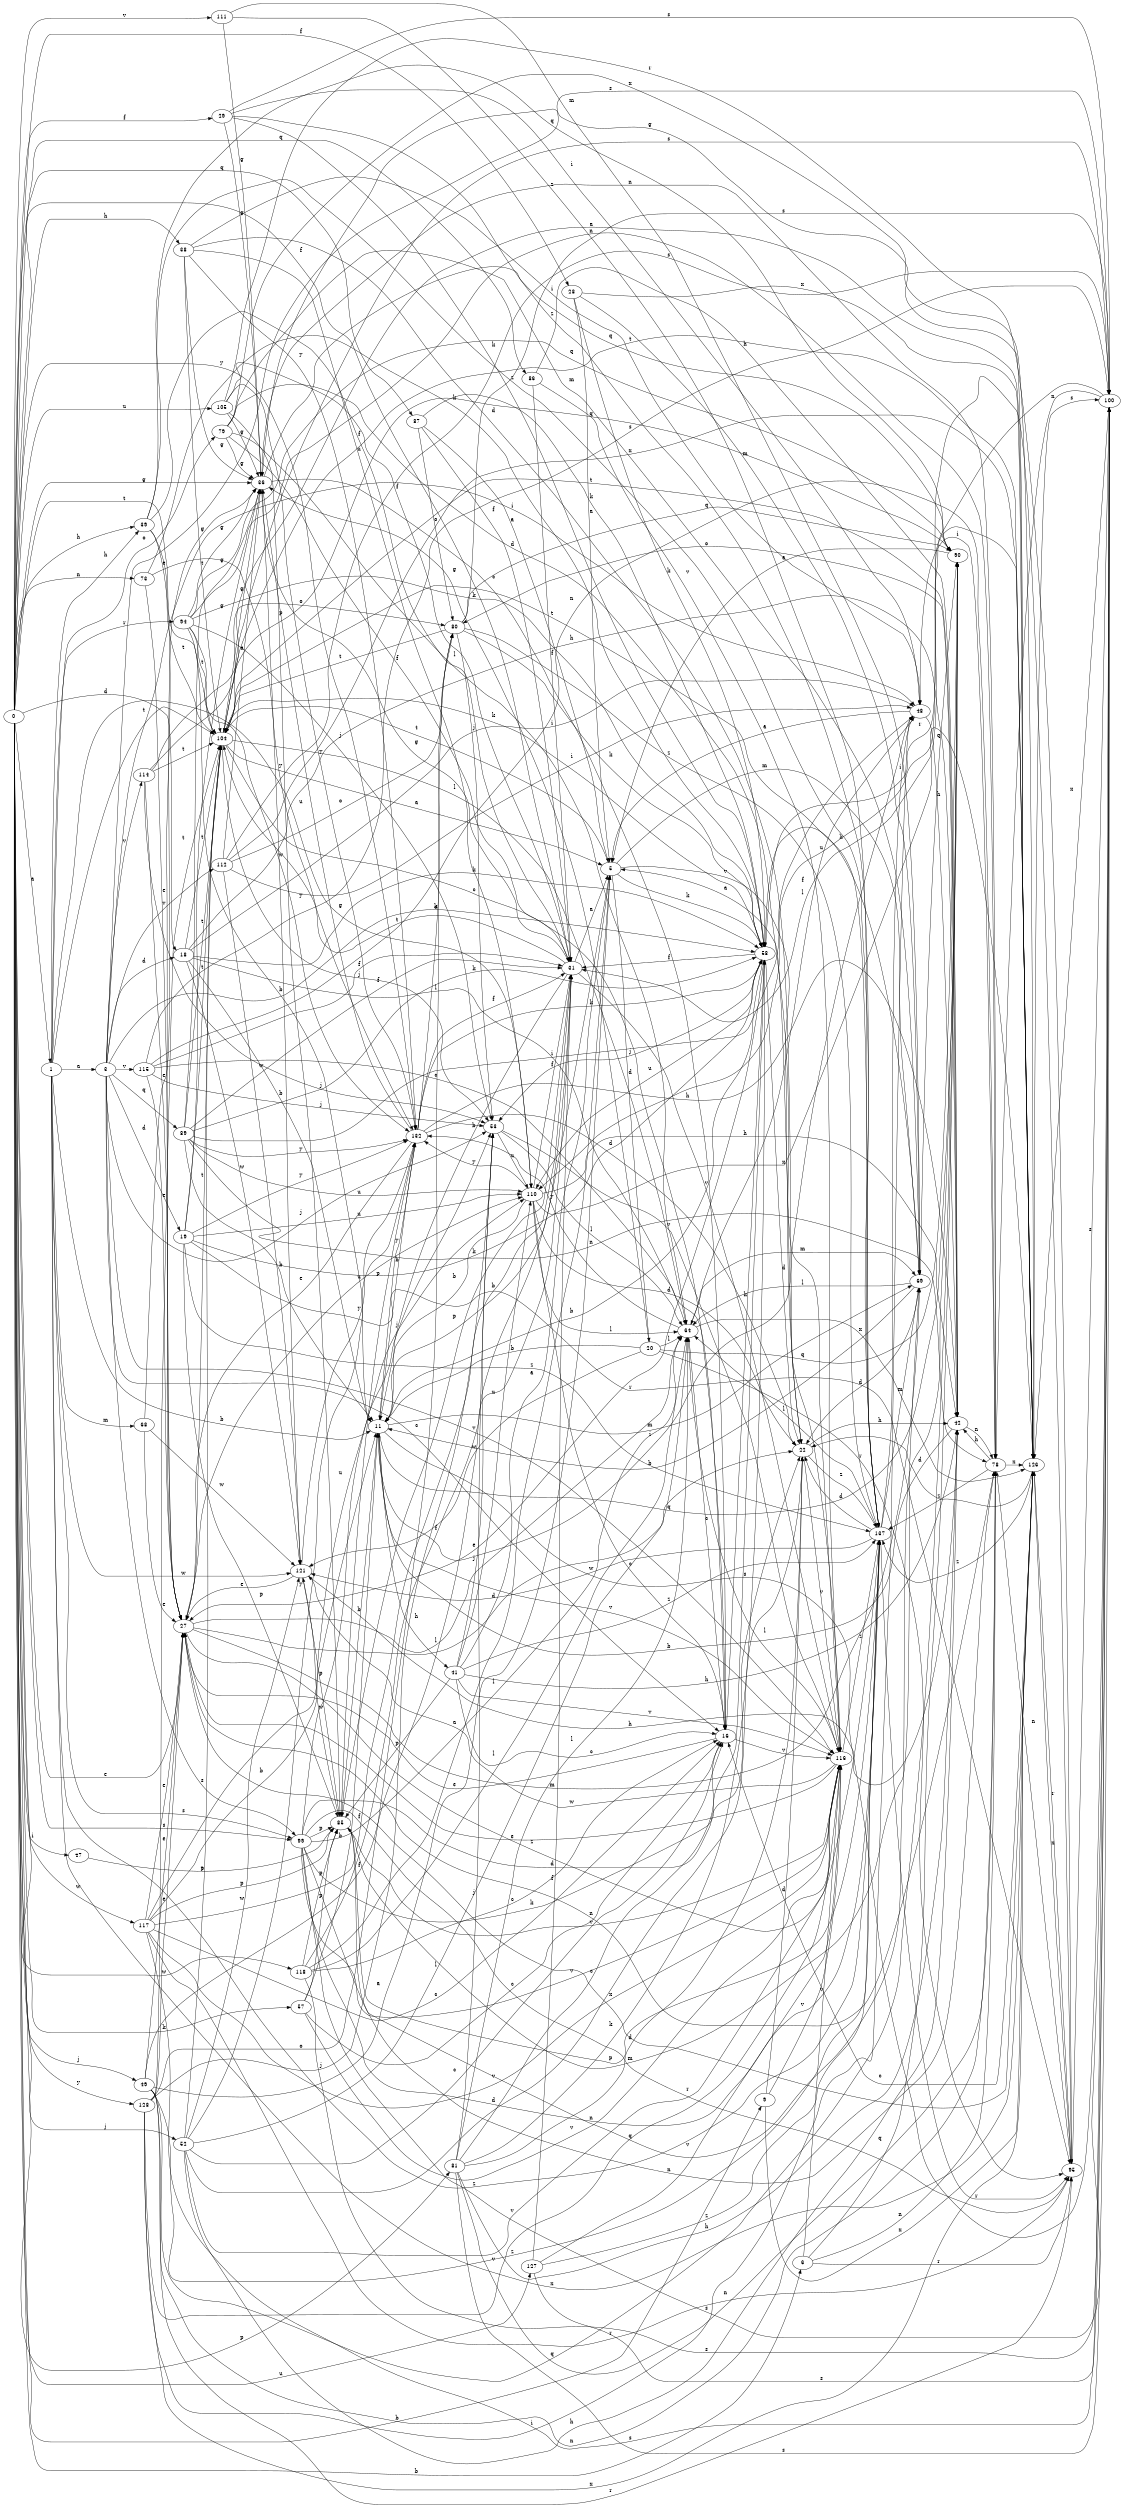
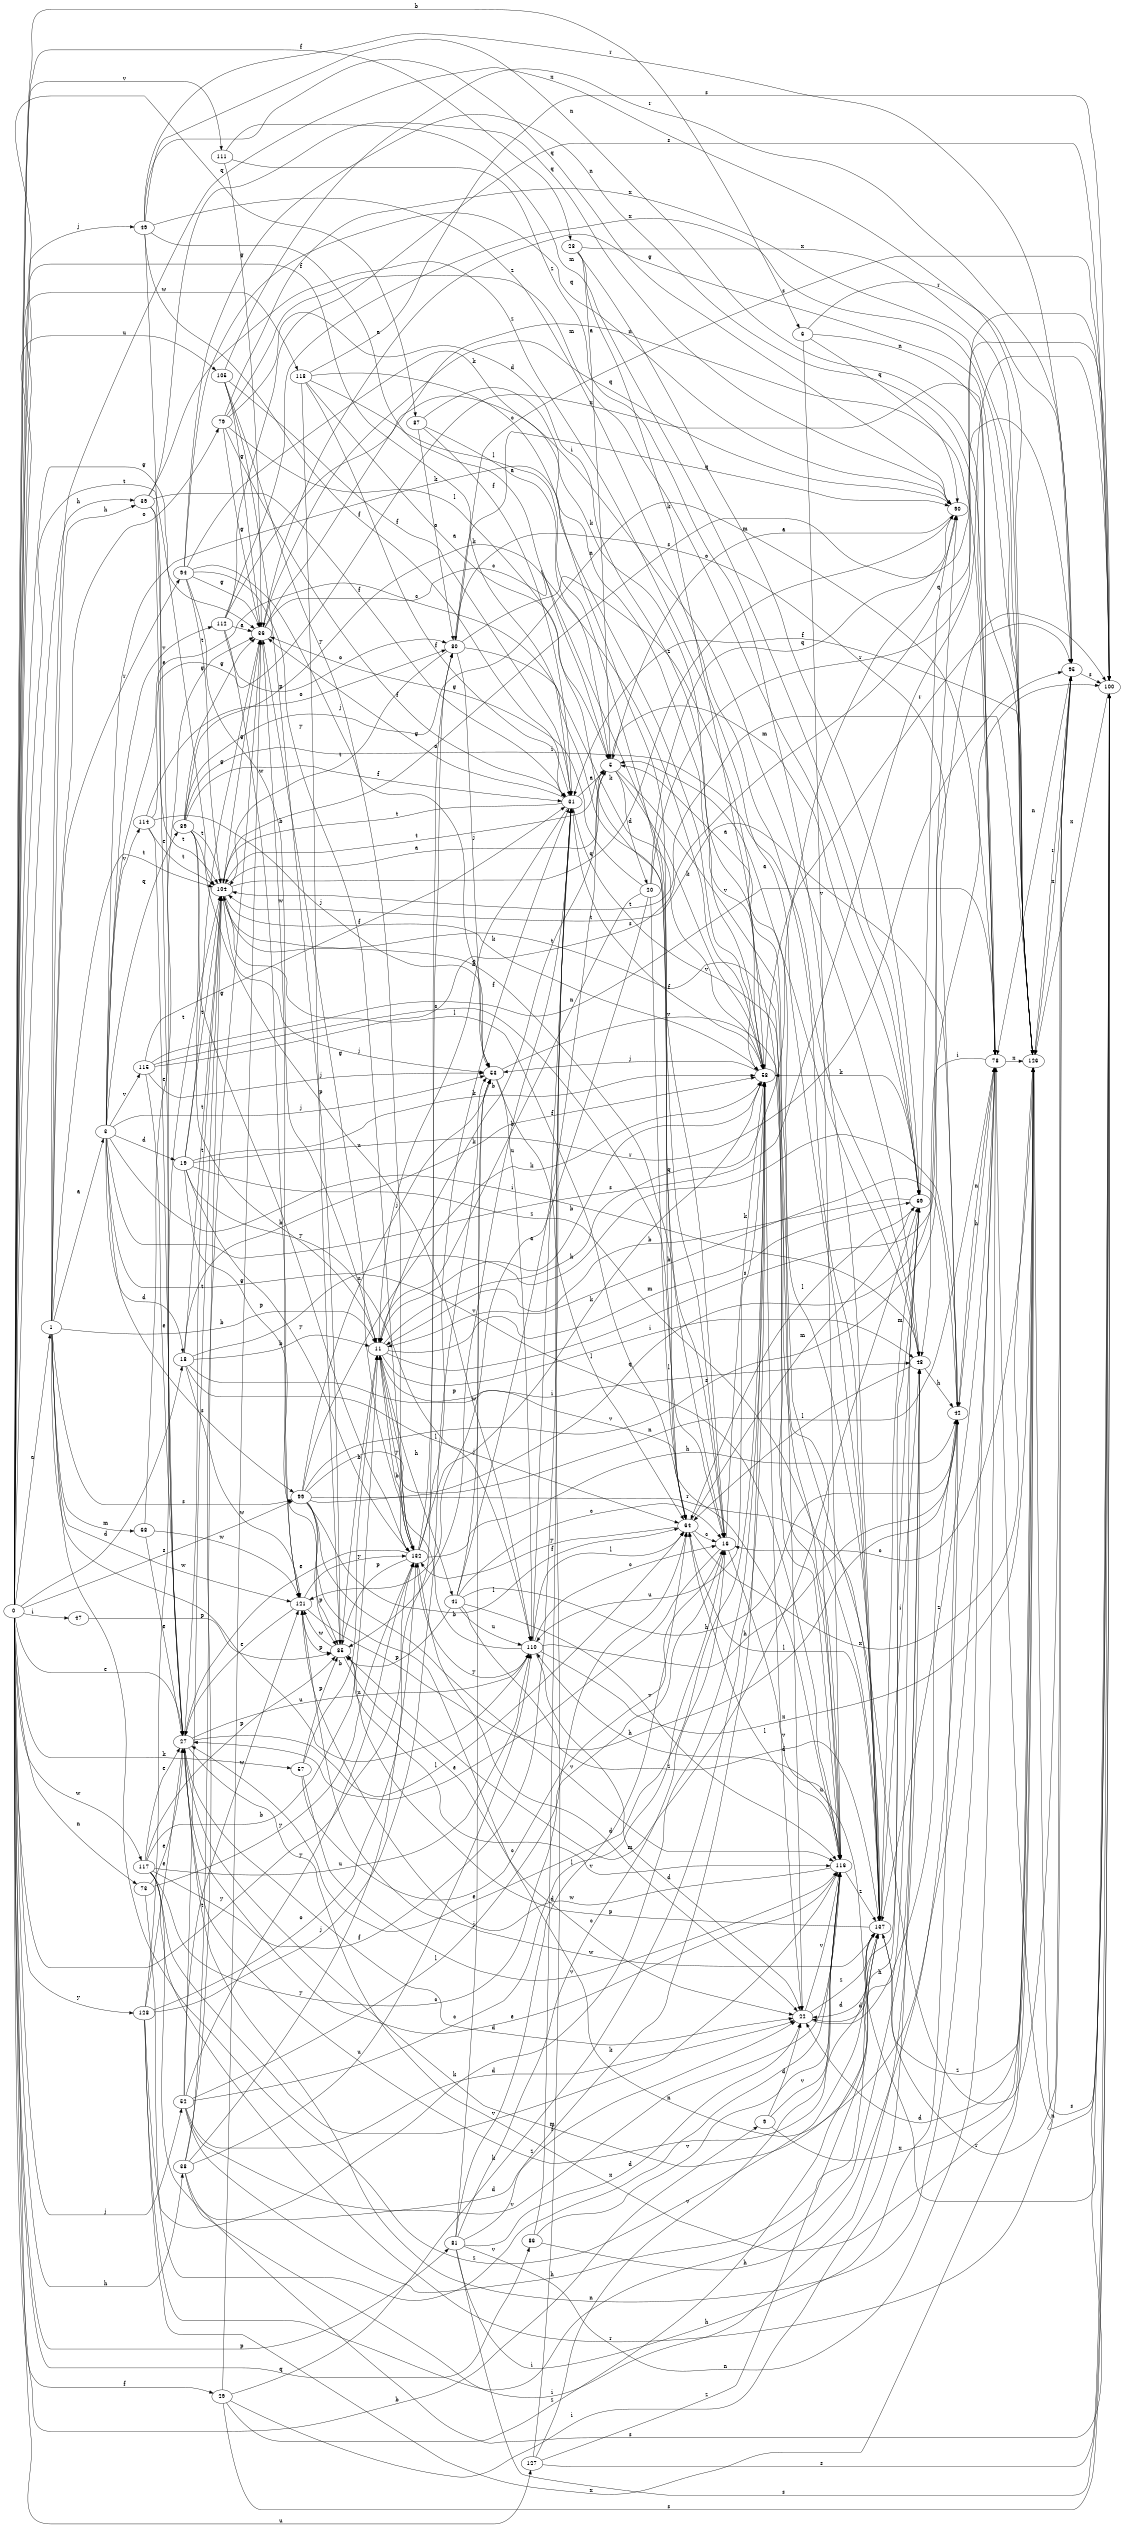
(591, 225) -> (591, 403)
(724, 2101) -> (804, 1420)
(762, 2283) -> (860, 2108)
